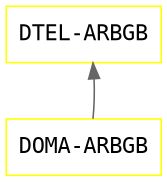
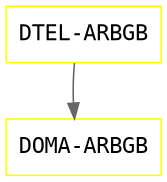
(94, 99) -> (73, 83)
